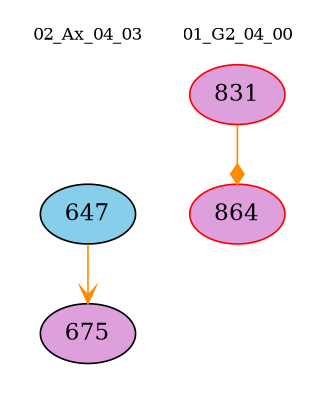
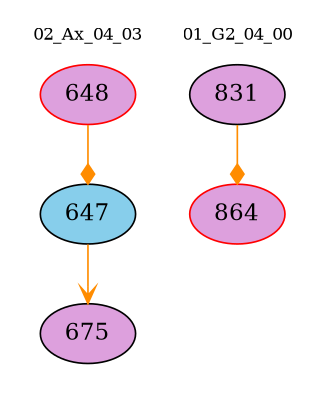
none -> (88, 95)
(237, 95) -> (237, 95)
